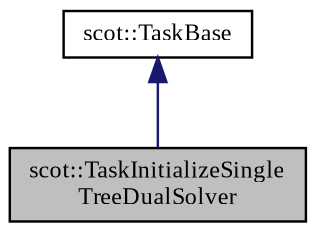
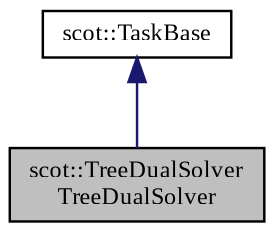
(158, 185) -> (137, 185)
